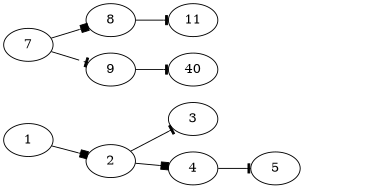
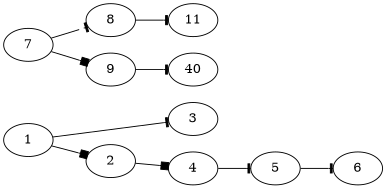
(65, 34) -> (65, 34)
(65, 56) -> (65, 56)
(150, 141) -> (108, 130)
none -> (358, 168)
